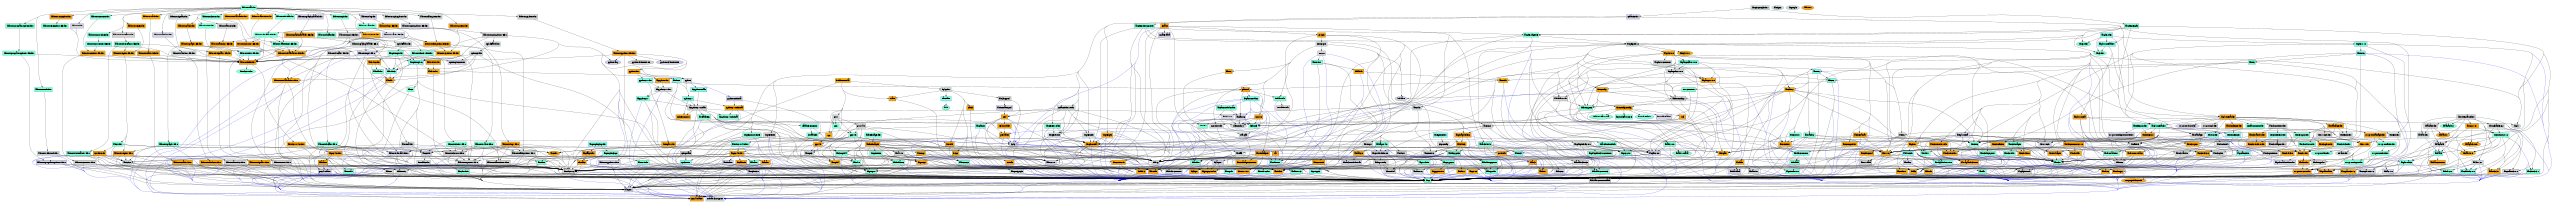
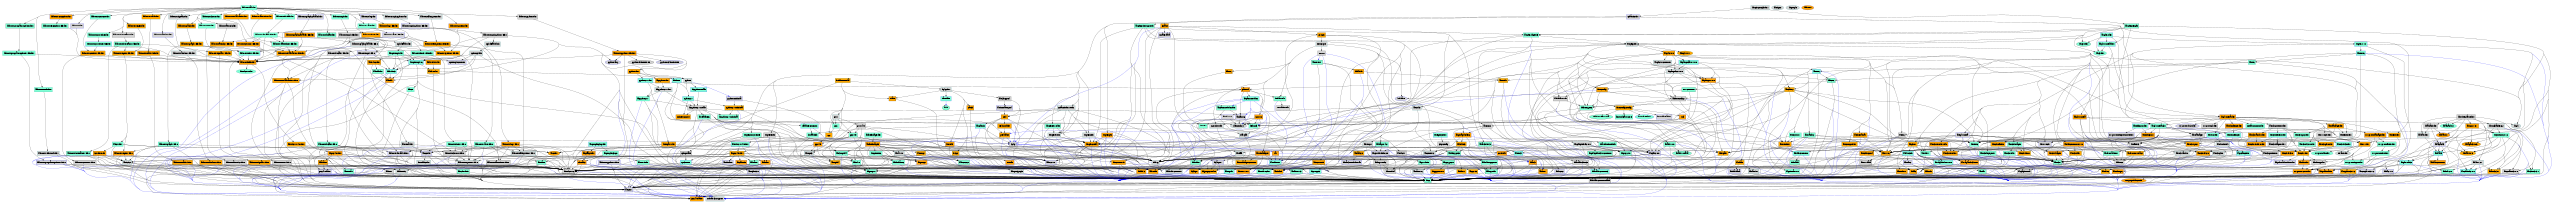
(2394, 135) -> (2394, 135)
